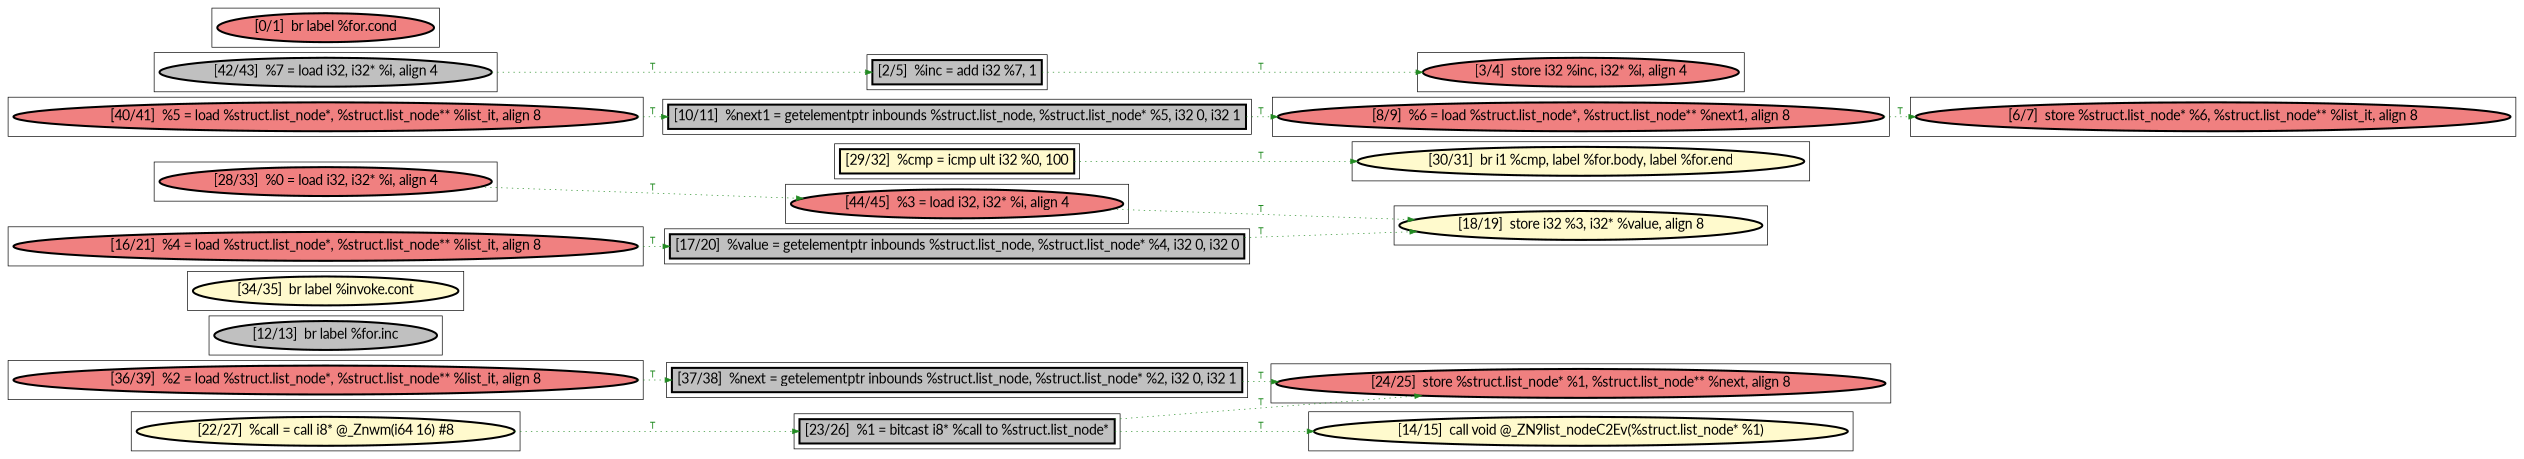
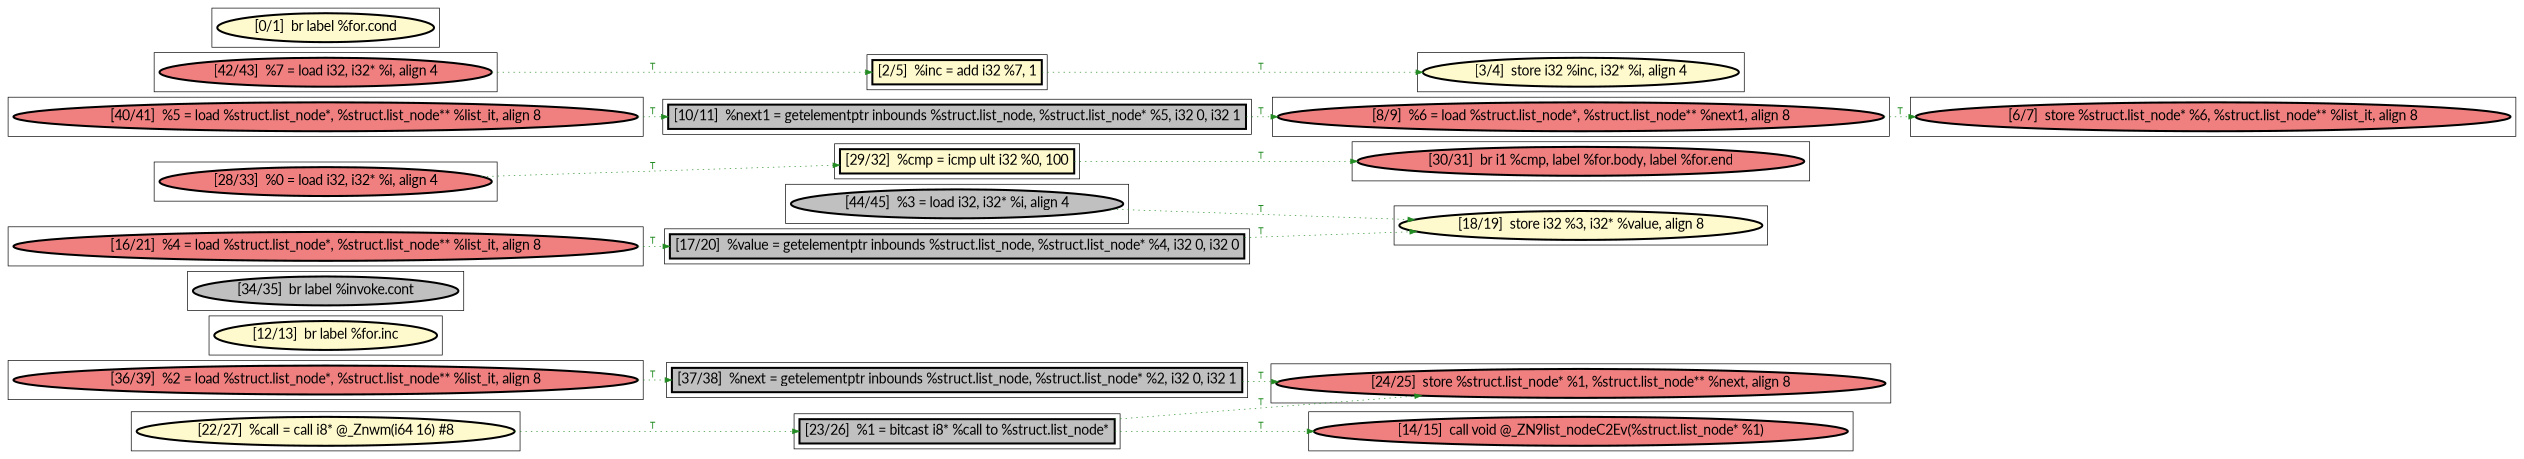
(326, 28) -> (326, 28)
(326, 72) -> (326, 72)
(957, 72) -> (957, 72)
(1581, 72) -> (1581, 72)
(1581, 161) -> (1581, 161)
(638, 193) -> (657, 171)
(957, 204) -> (957, 204)
(326, 291) -> (326, 291)
(326, 335) -> (326, 335)
(1581, 431) -> (1581, 431)
